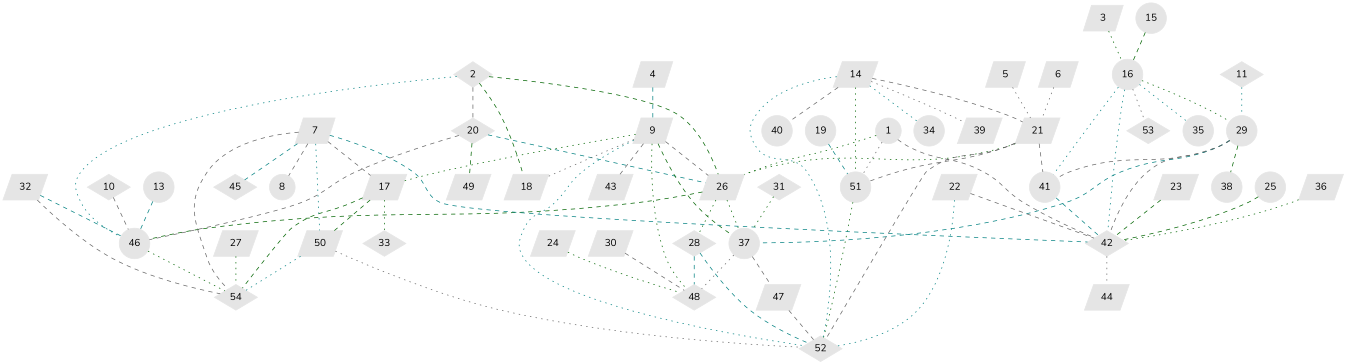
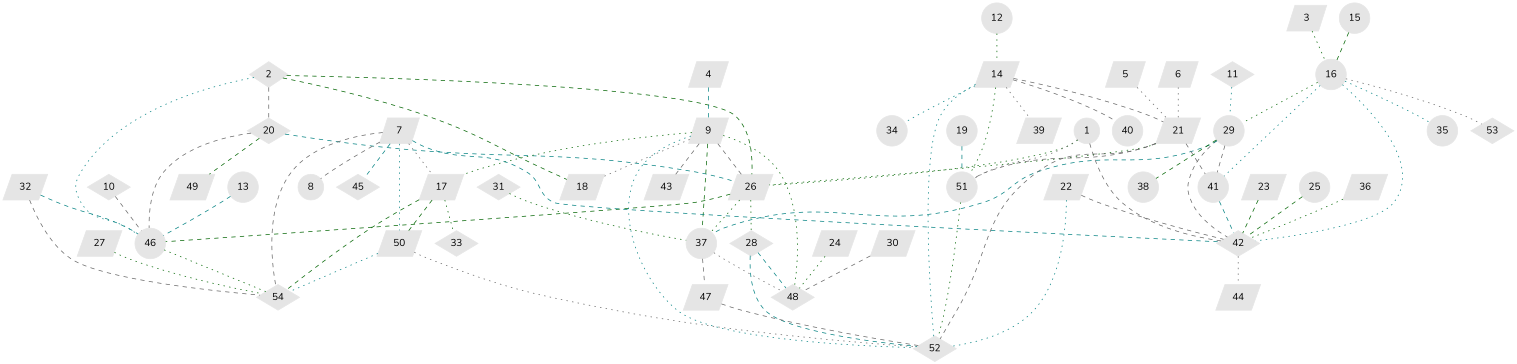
none -> (997, 18)
(349, 159) -> (420, 159)
